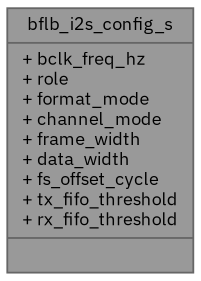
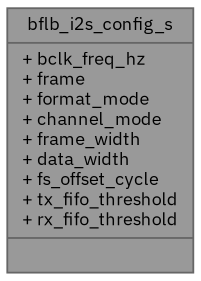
(46, 79) -> (54, 79)
